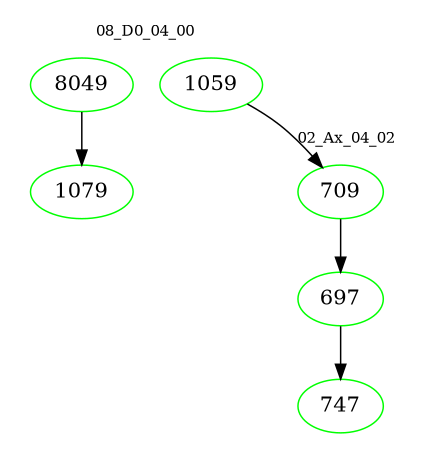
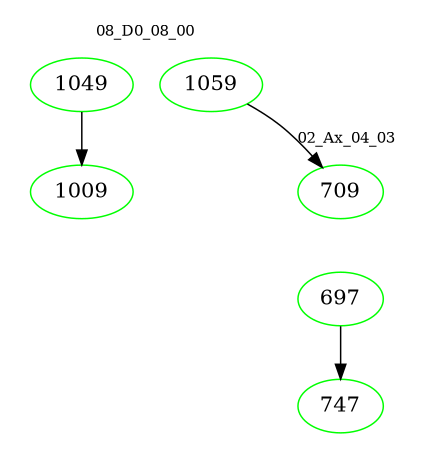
(146, 32) -> (146, 32)
(82, 85) -> (82, 85)
(347, 139) -> (347, 139)
(82, 192) -> (82, 192)
(341, 238) -> none
